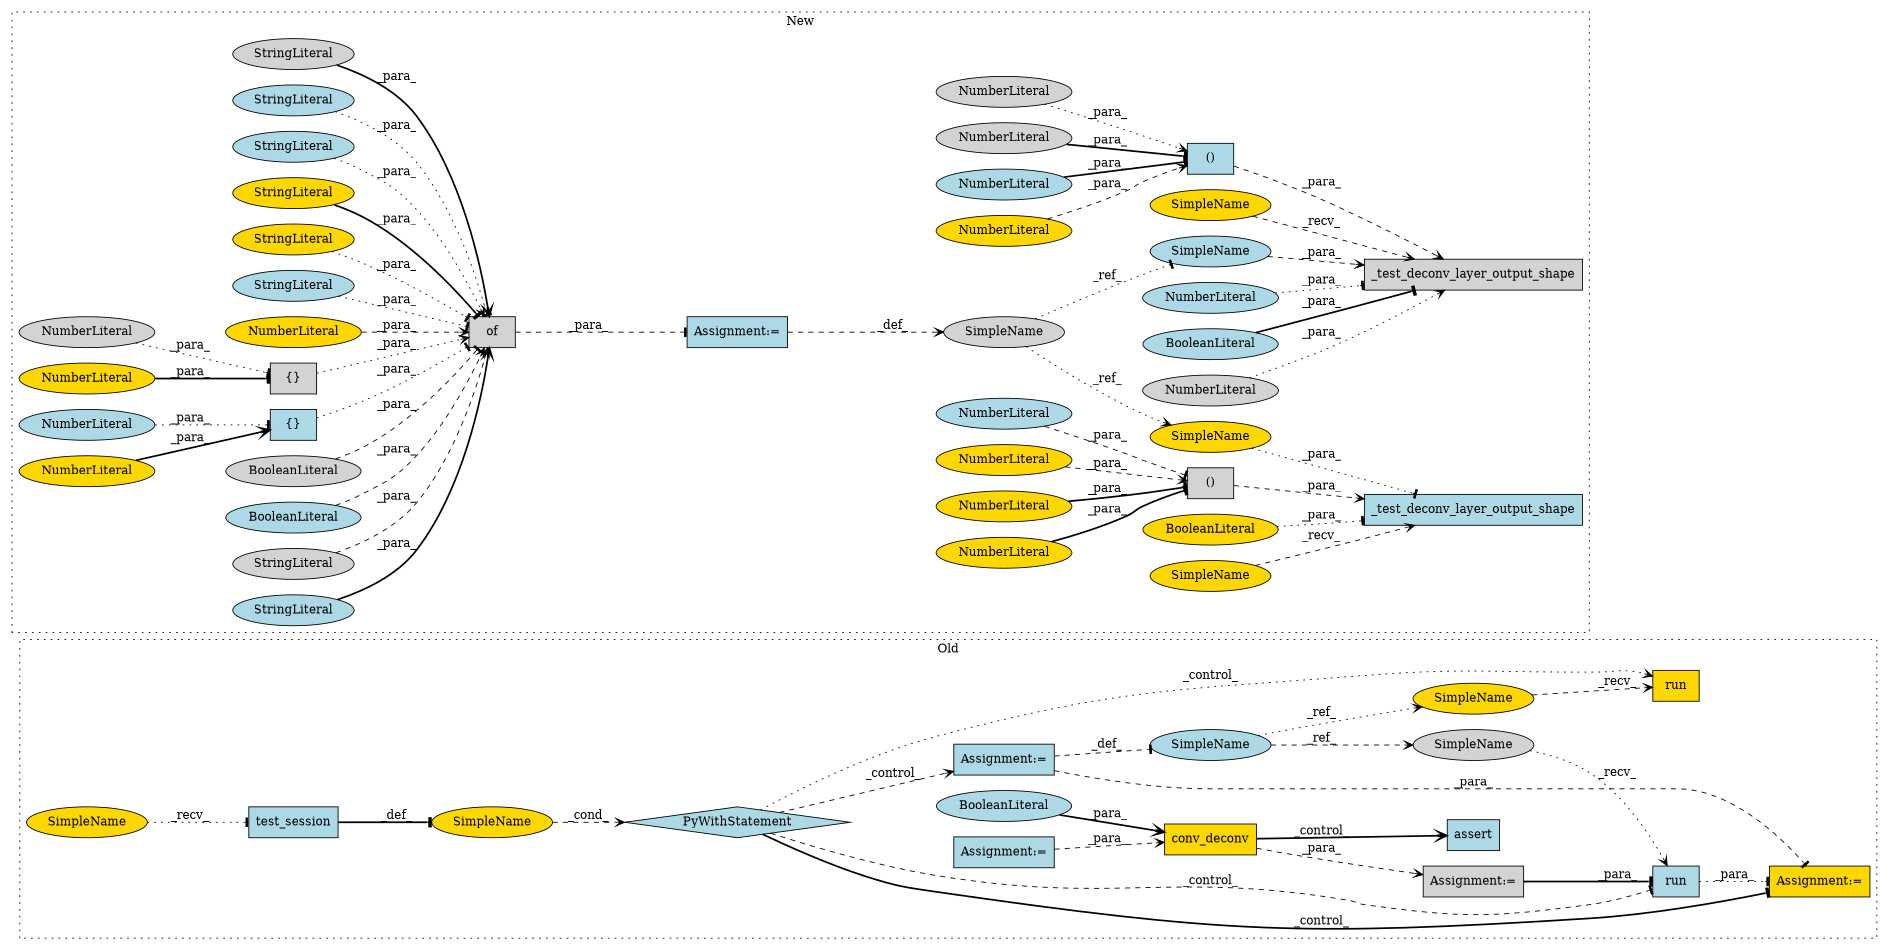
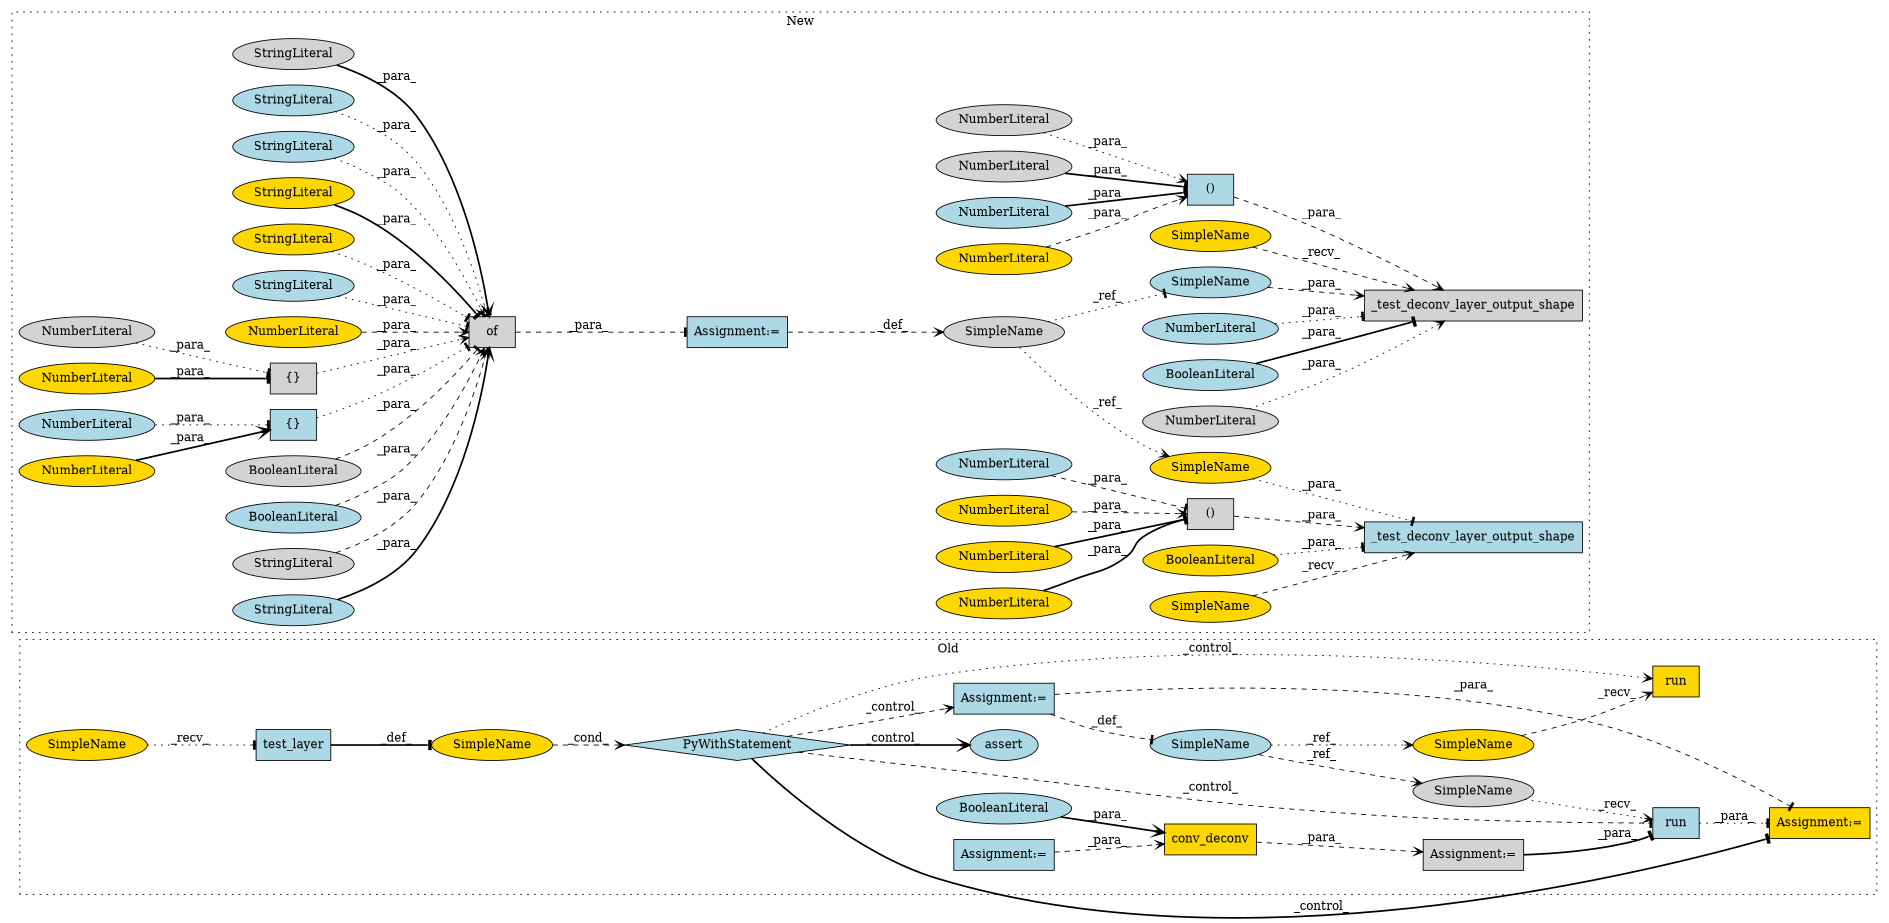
(293, 822) -> (293, 745)
(1473, 835) -> (1004, 745)
(1347, 837) -> (906, 745)
